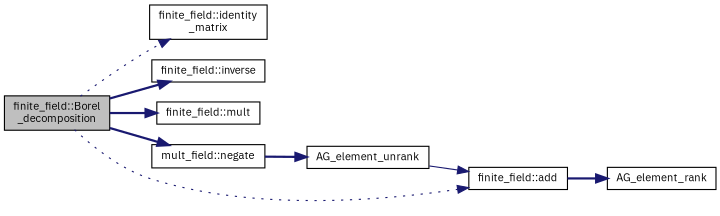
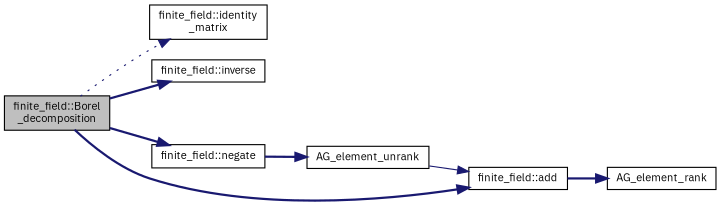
(208, 113) -> none
(208, 156) -> (208, 156)
(258, 198) -> (258, 198)
